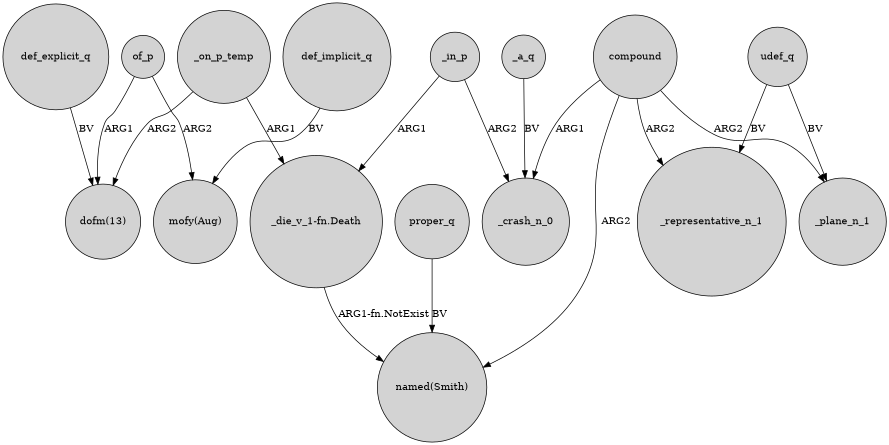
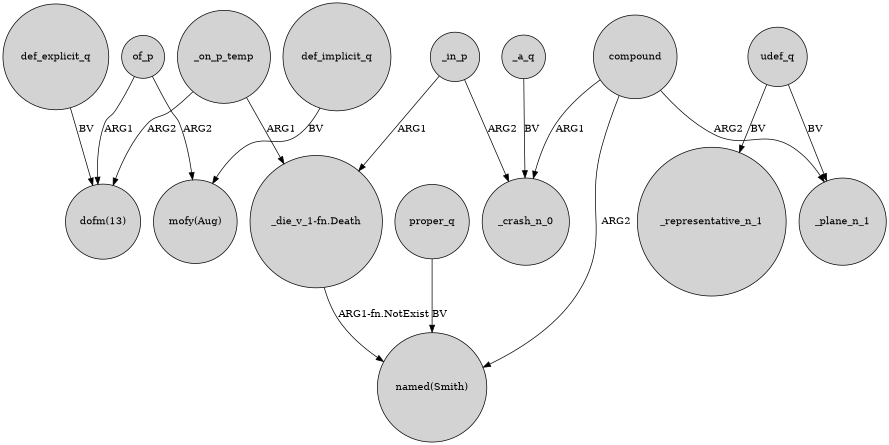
(644, 130) -> none
